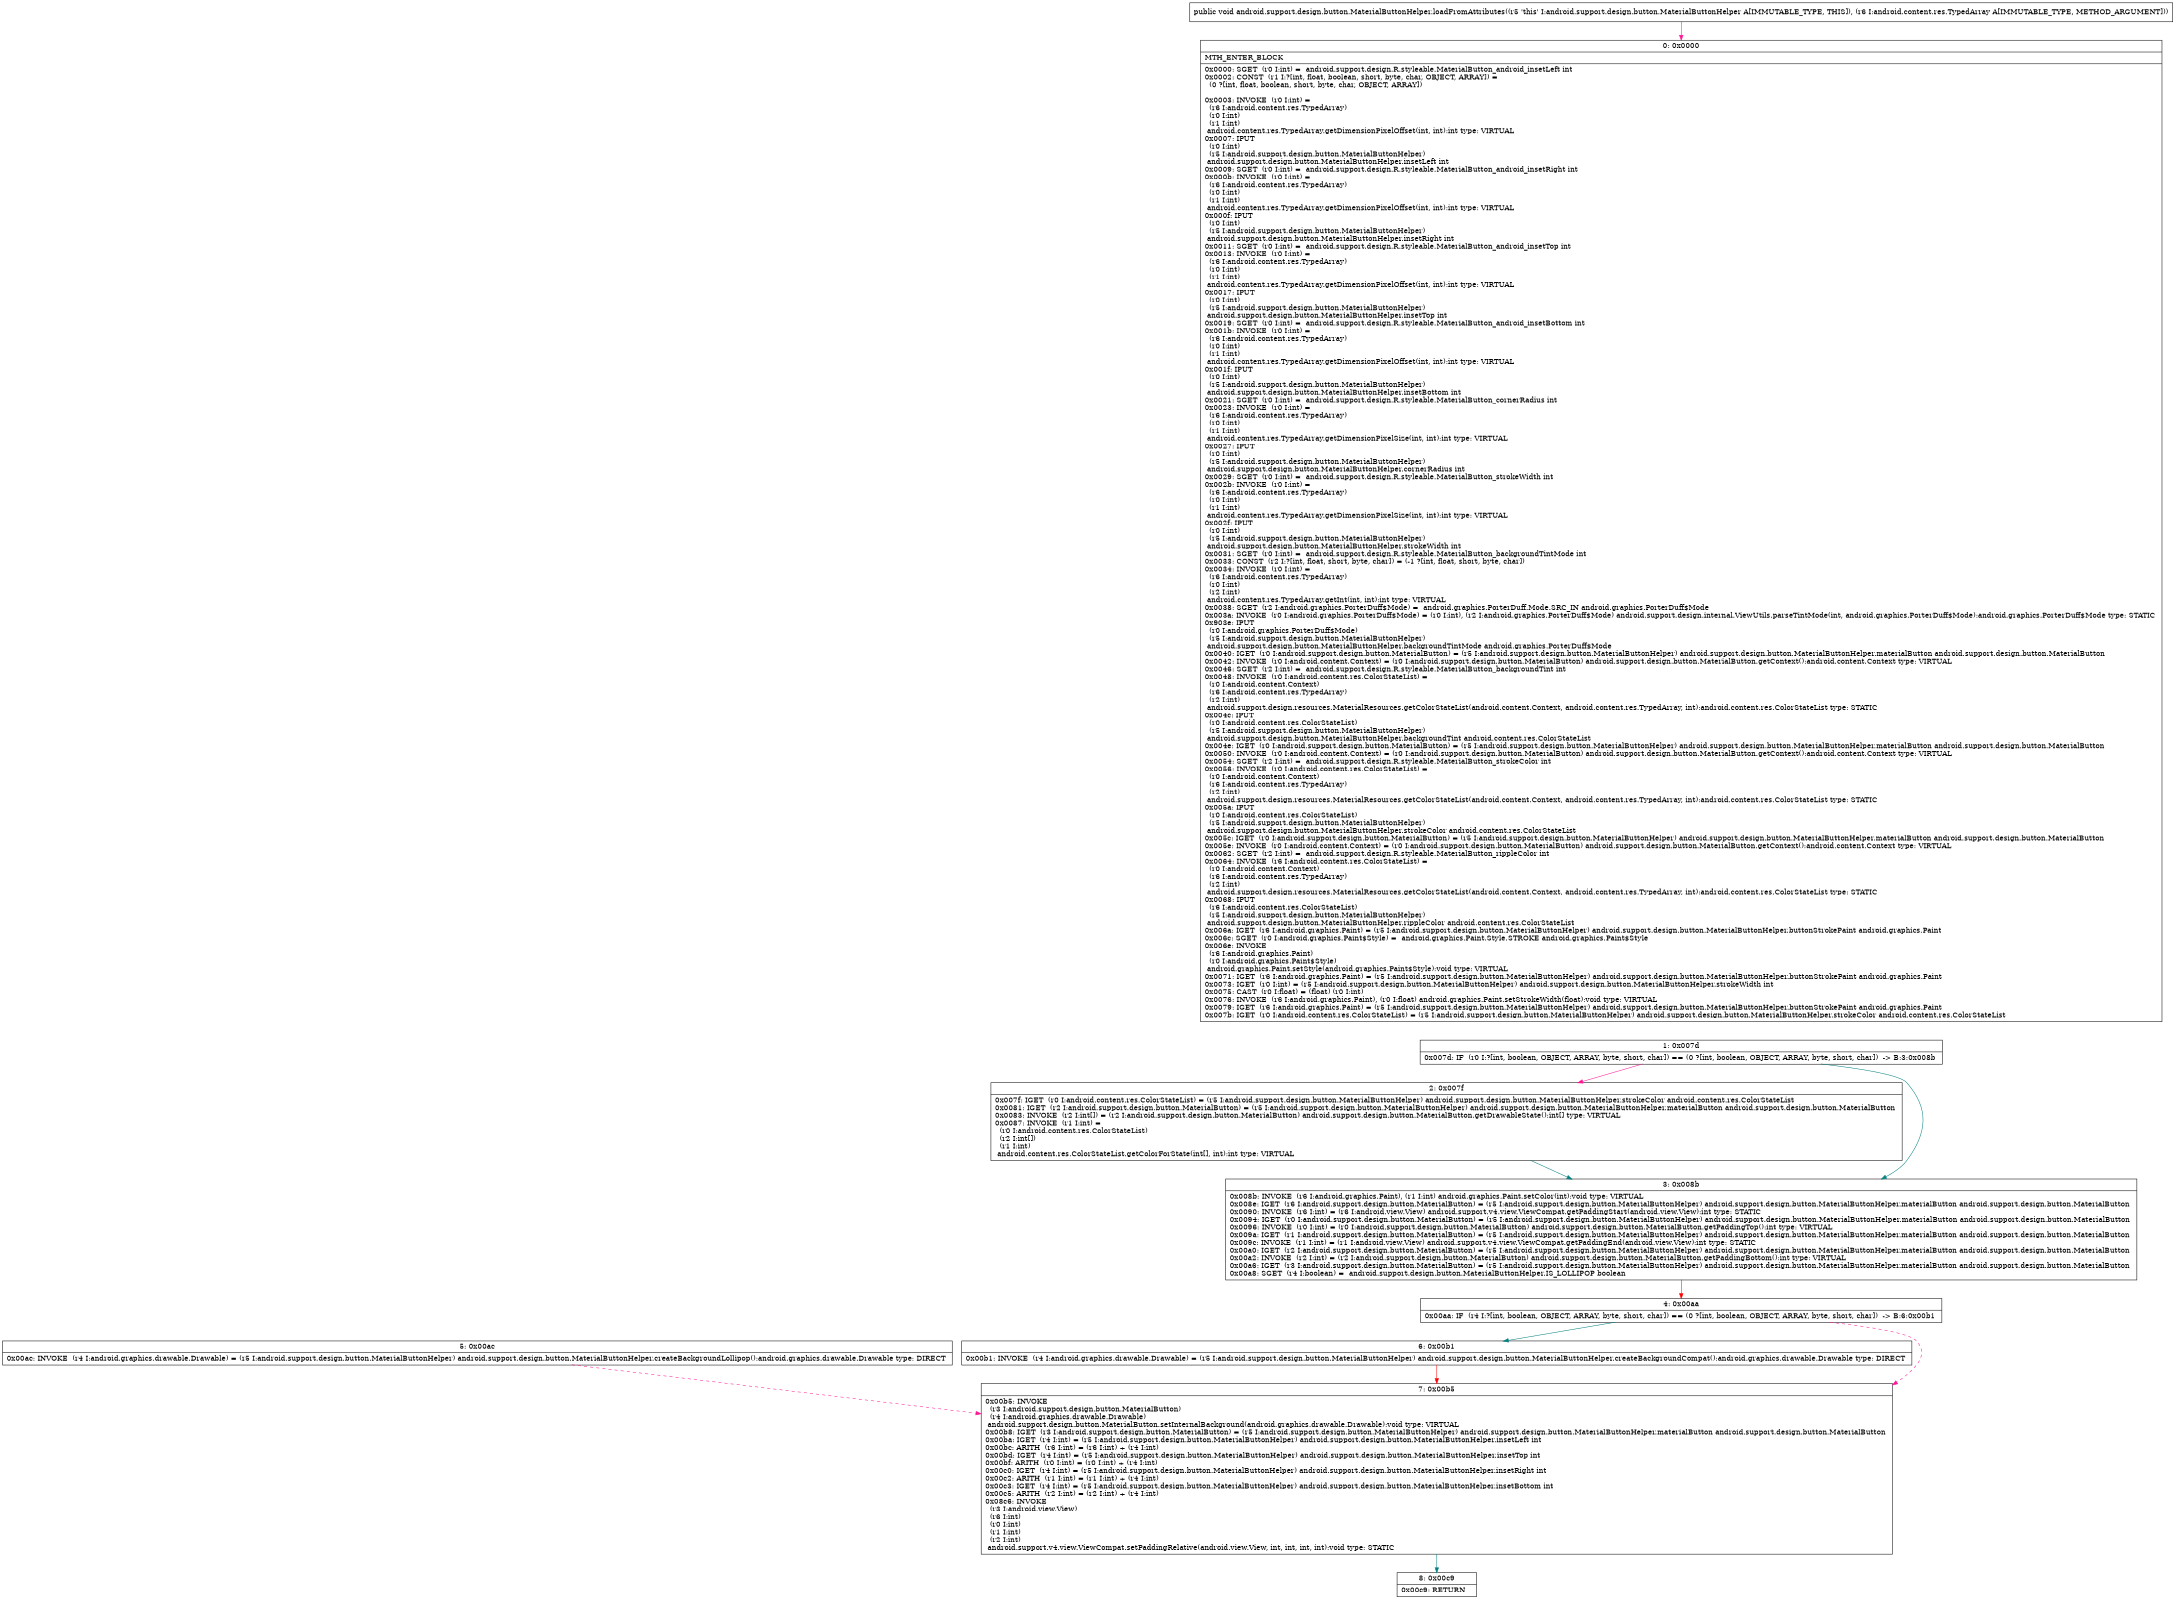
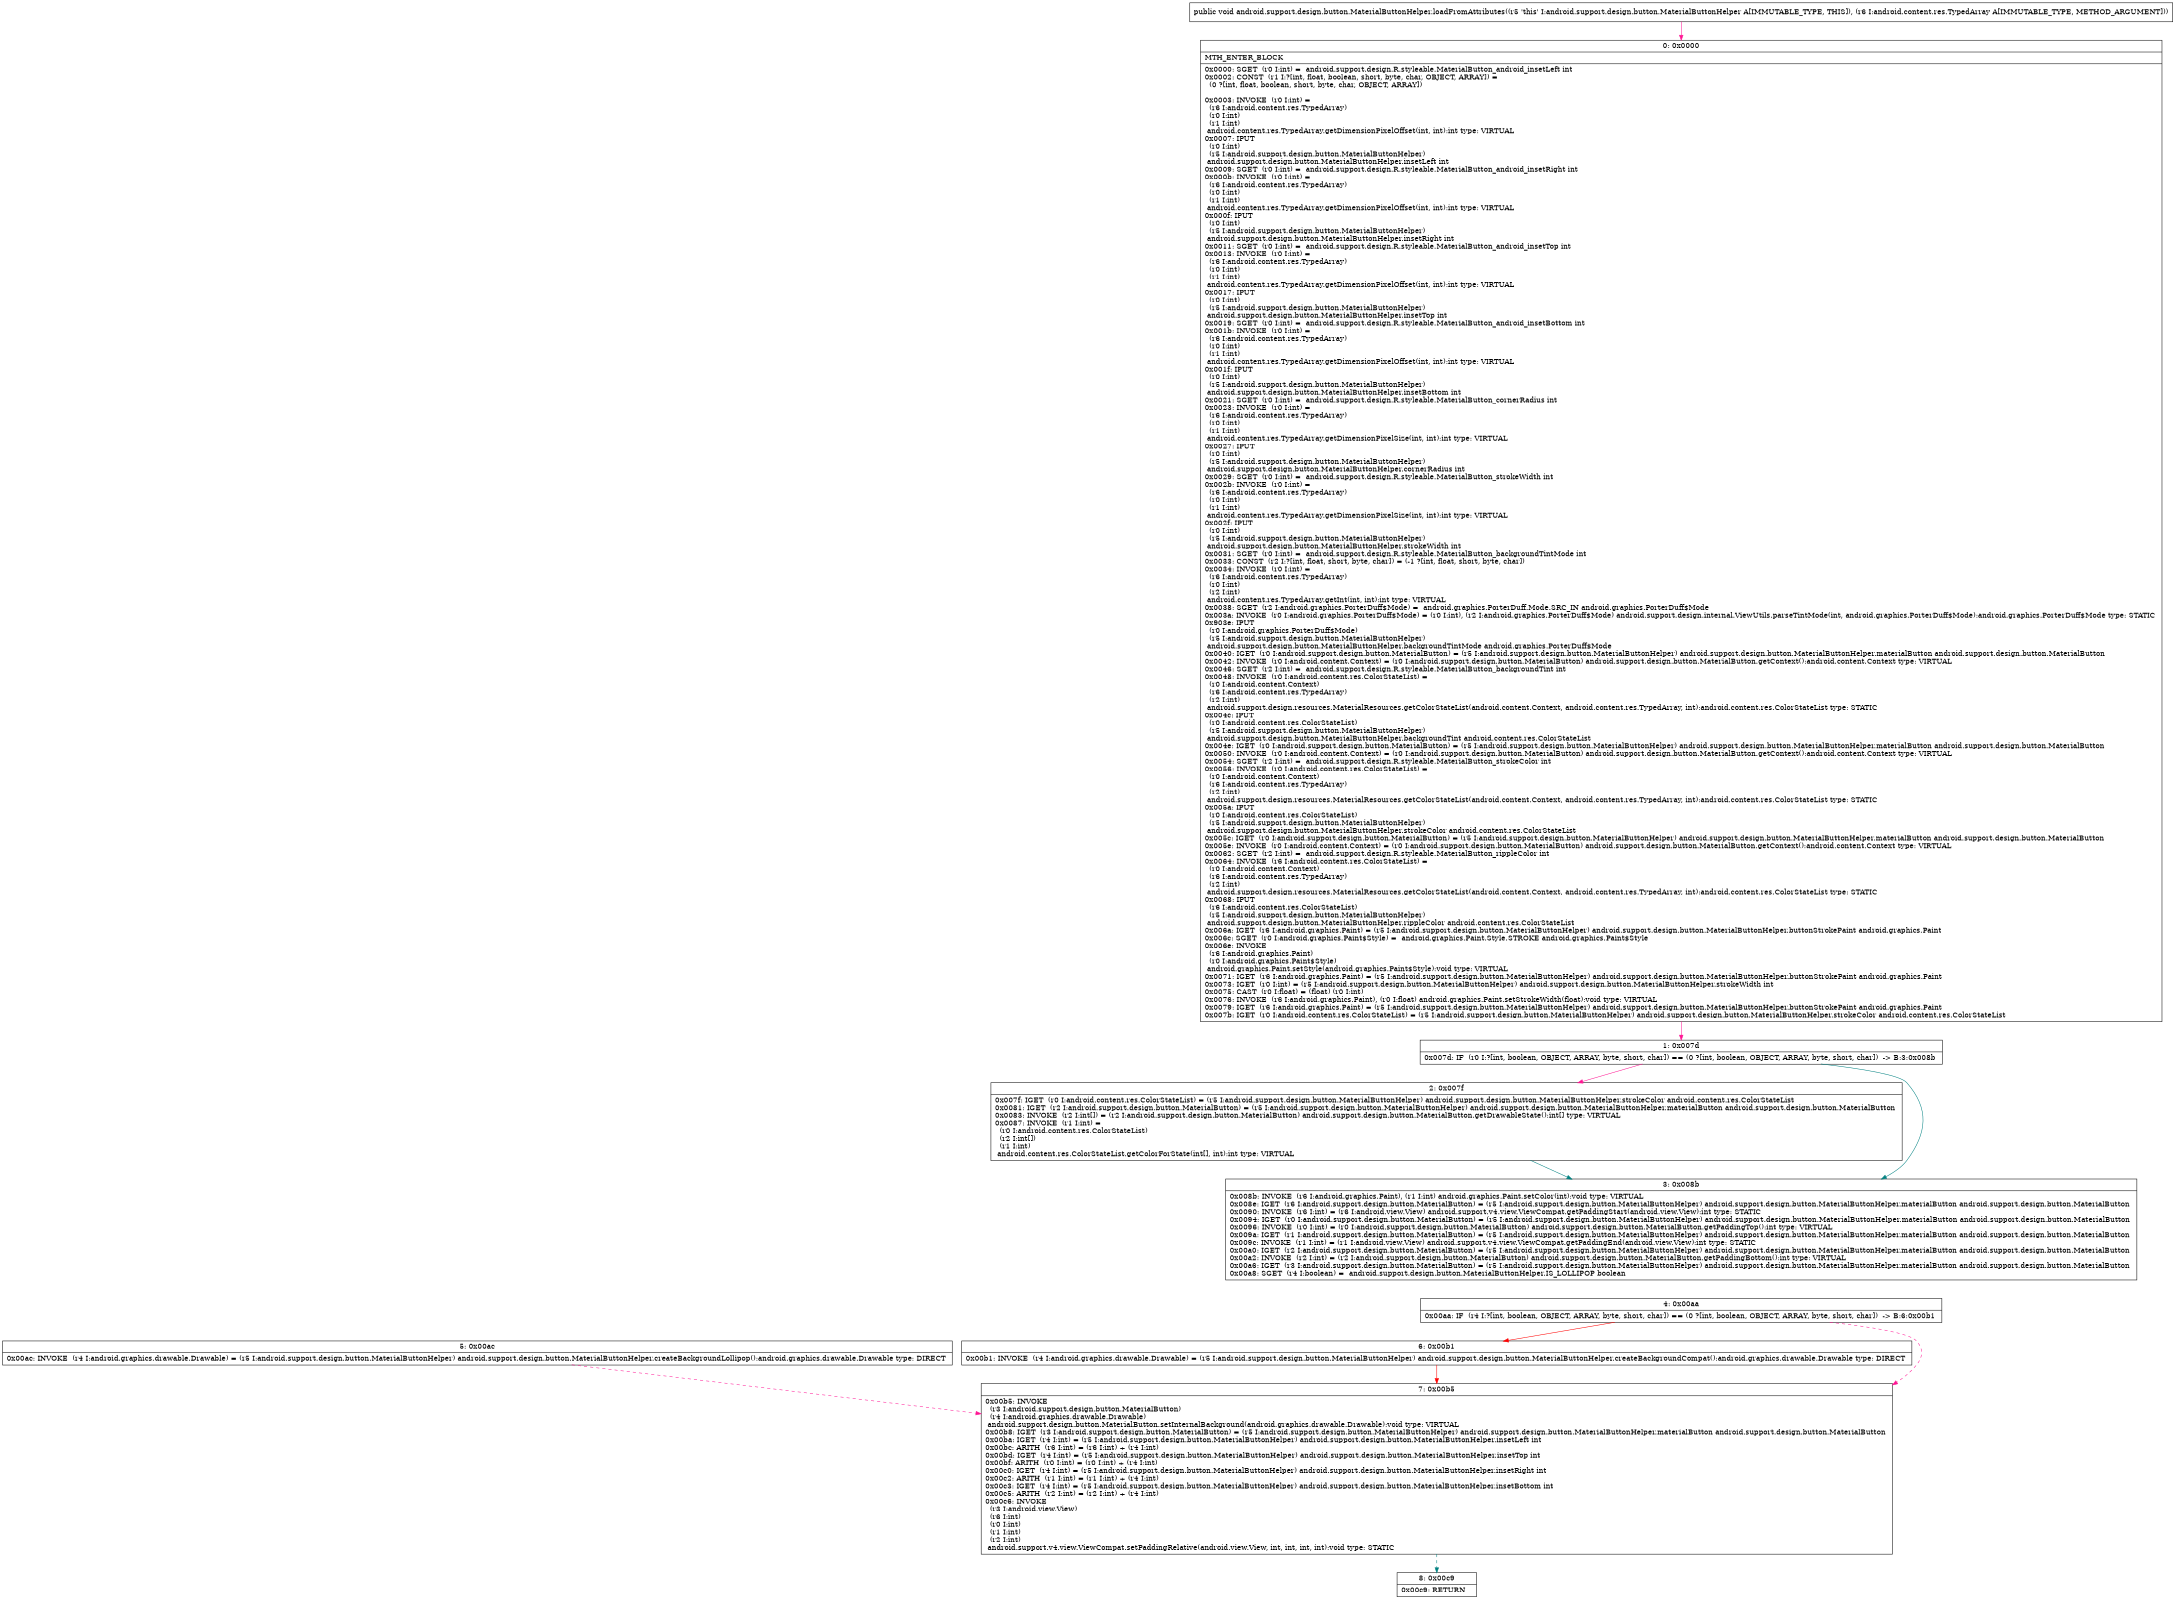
none -> (1681, 1028)
(1681, 1287) -> none
(1562, 1331) -> (1562, 1331)
(1019, 1502) -> (1019, 1502)
(1437, 1561) -> (1437, 1561)
